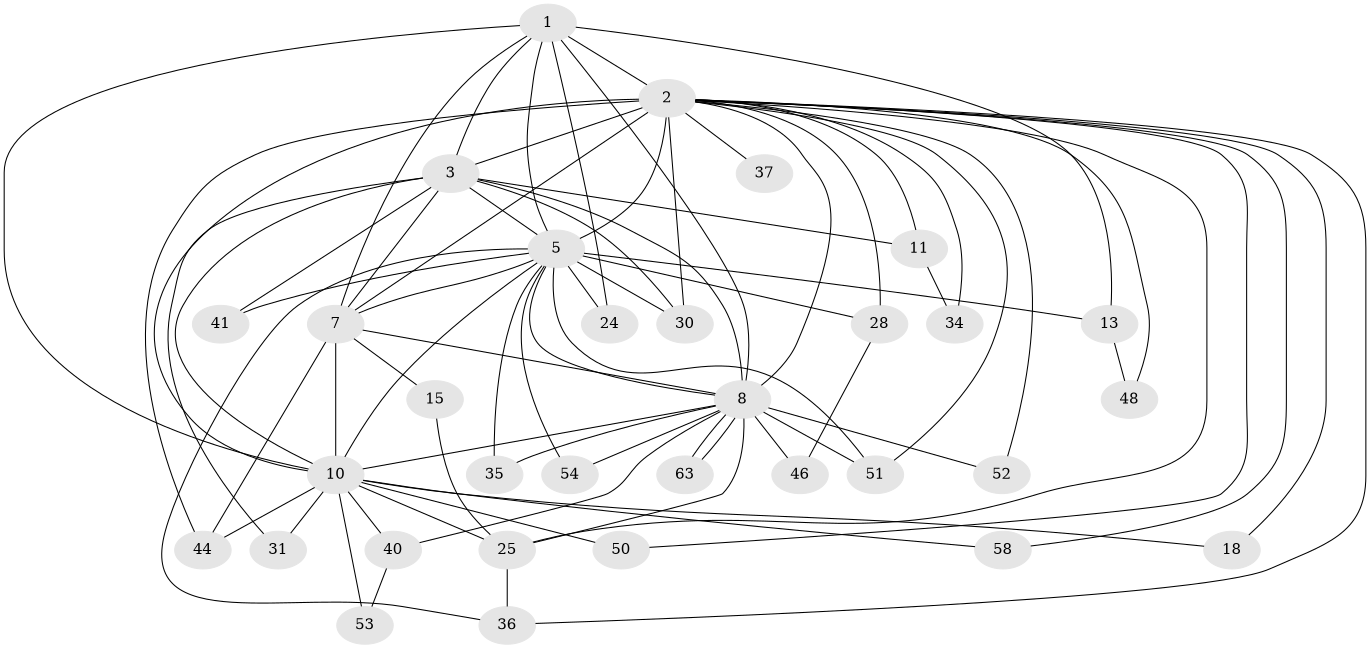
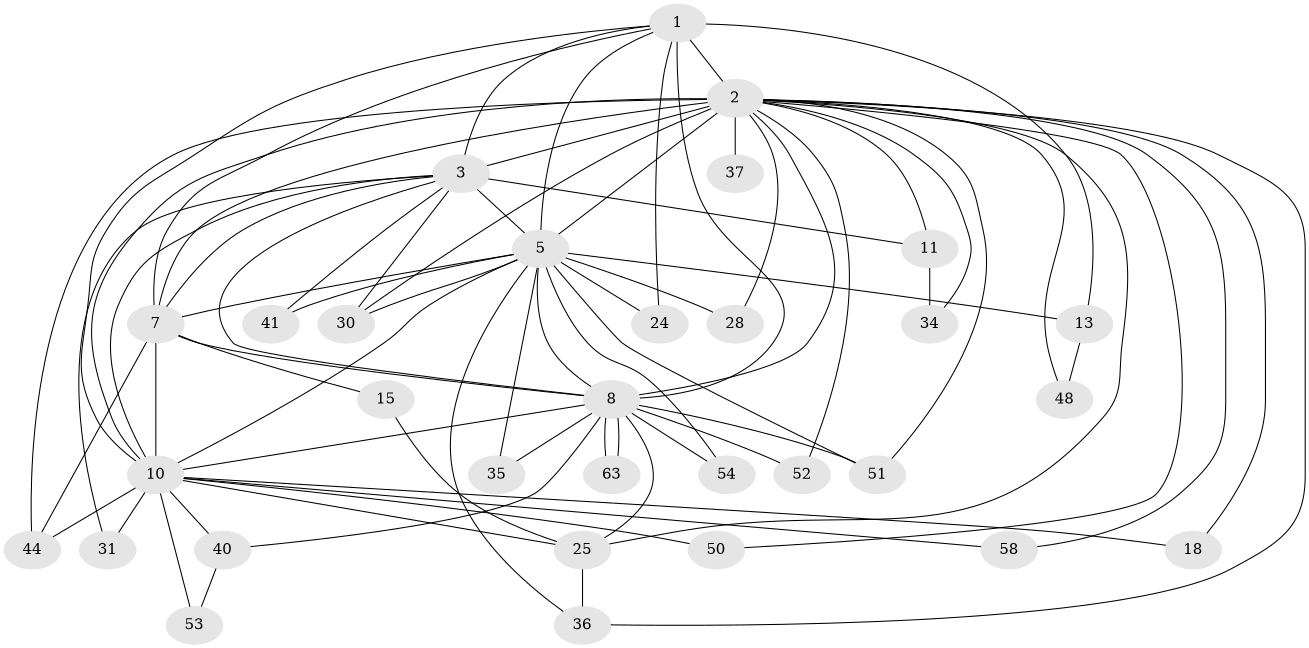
(800, 475) -> none
